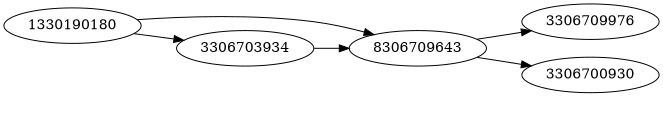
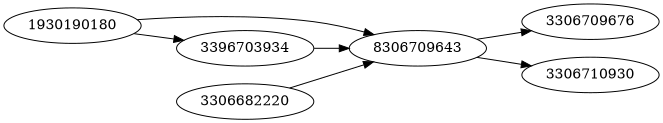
(590, 22) -> (590, 22)
(73, 26) -> (73, 26)
(245, 48) -> (245, 48)
(590, 75) -> (590, 75)
none -> (245, 102)
